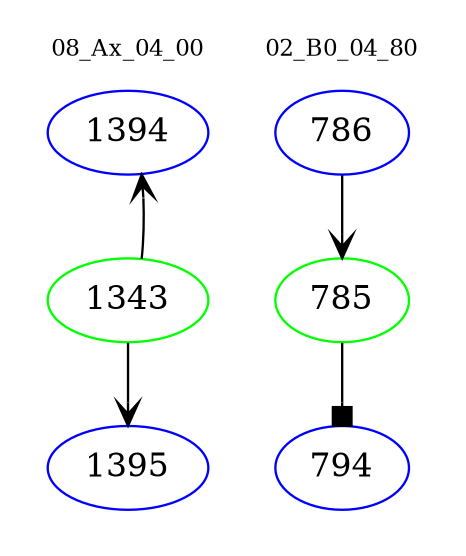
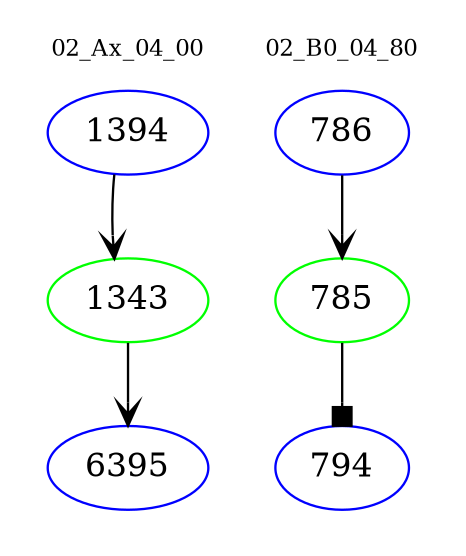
(128, 50) -> (128, 50)
(144, 229) -> (112, 205)
(128, 468) -> (128, 468)
